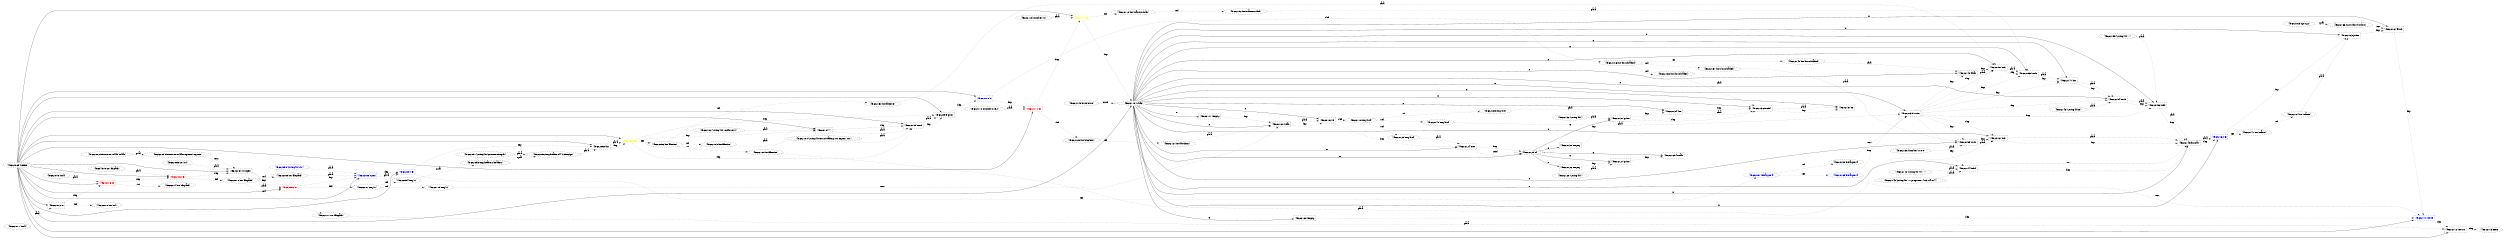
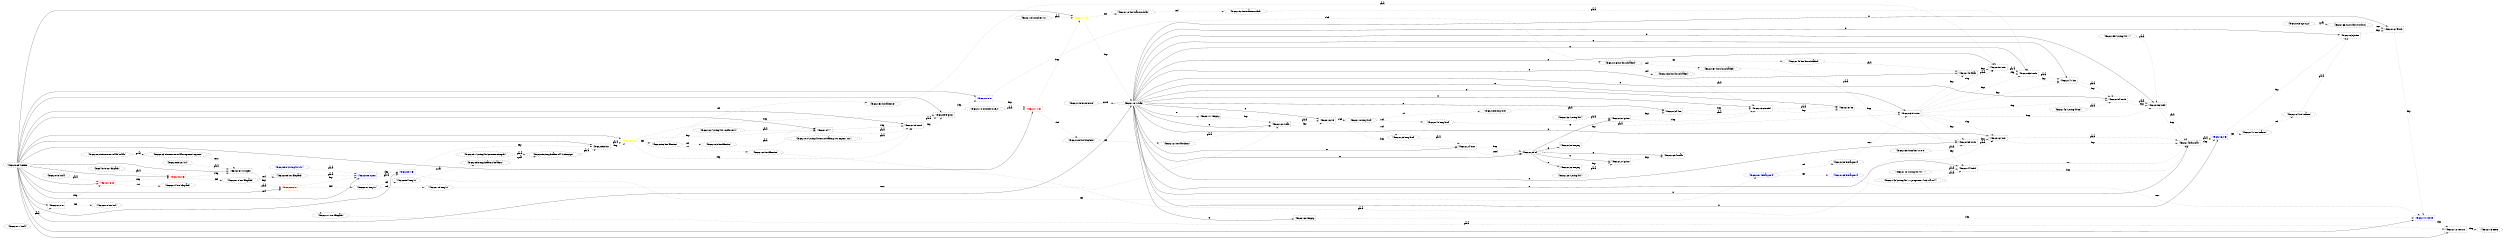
(1877, 144) -> (1876, 110)
